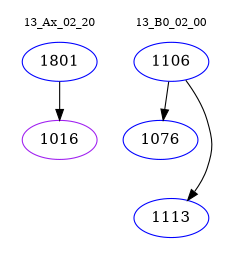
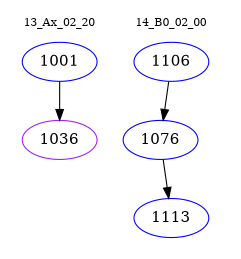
(171, 23) -> (171, 23)
(60, 62) -> (60, 62)
(211, 135) -> (165, 174)
(60, 140) -> (60, 140)
